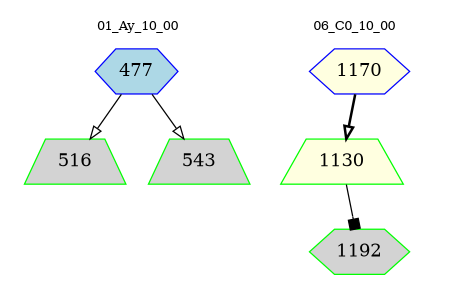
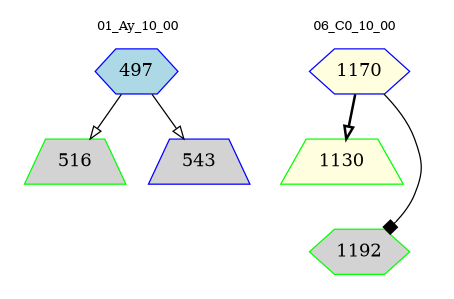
(137, 71) -> (137, 71)
(199, 162) -> (199, 162)
(350, 201) -> (420, 156)
